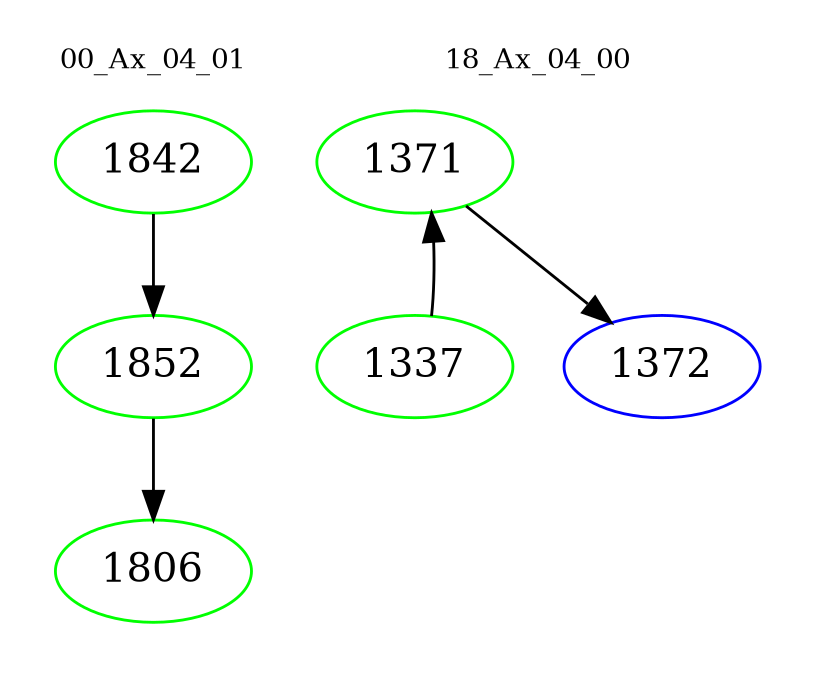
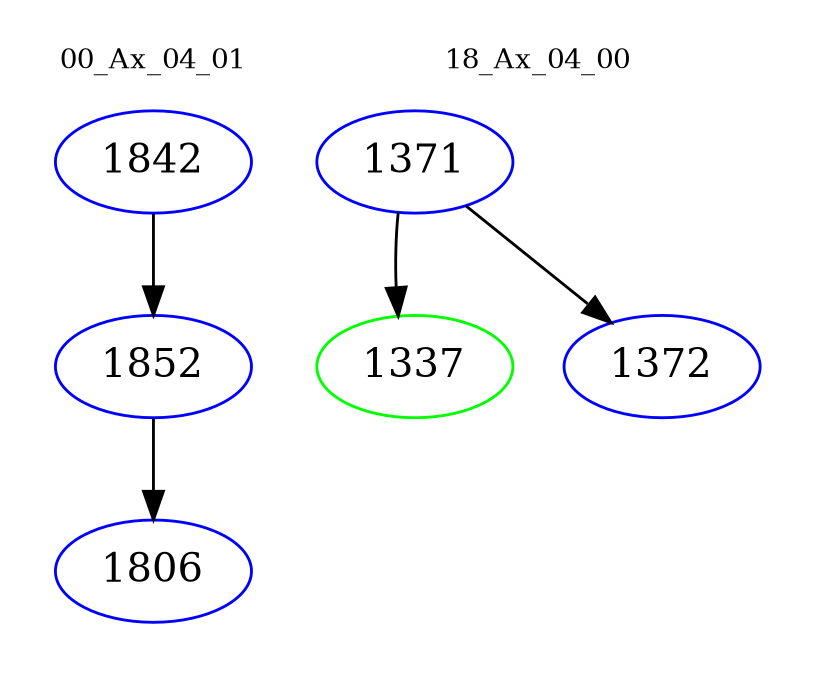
(153, 162) -> (153, 162)
(415, 162) -> (415, 162)
(434, 279) -> (396, 250)
(153, 367) -> (153, 367)
(153, 571) -> (153, 571)
